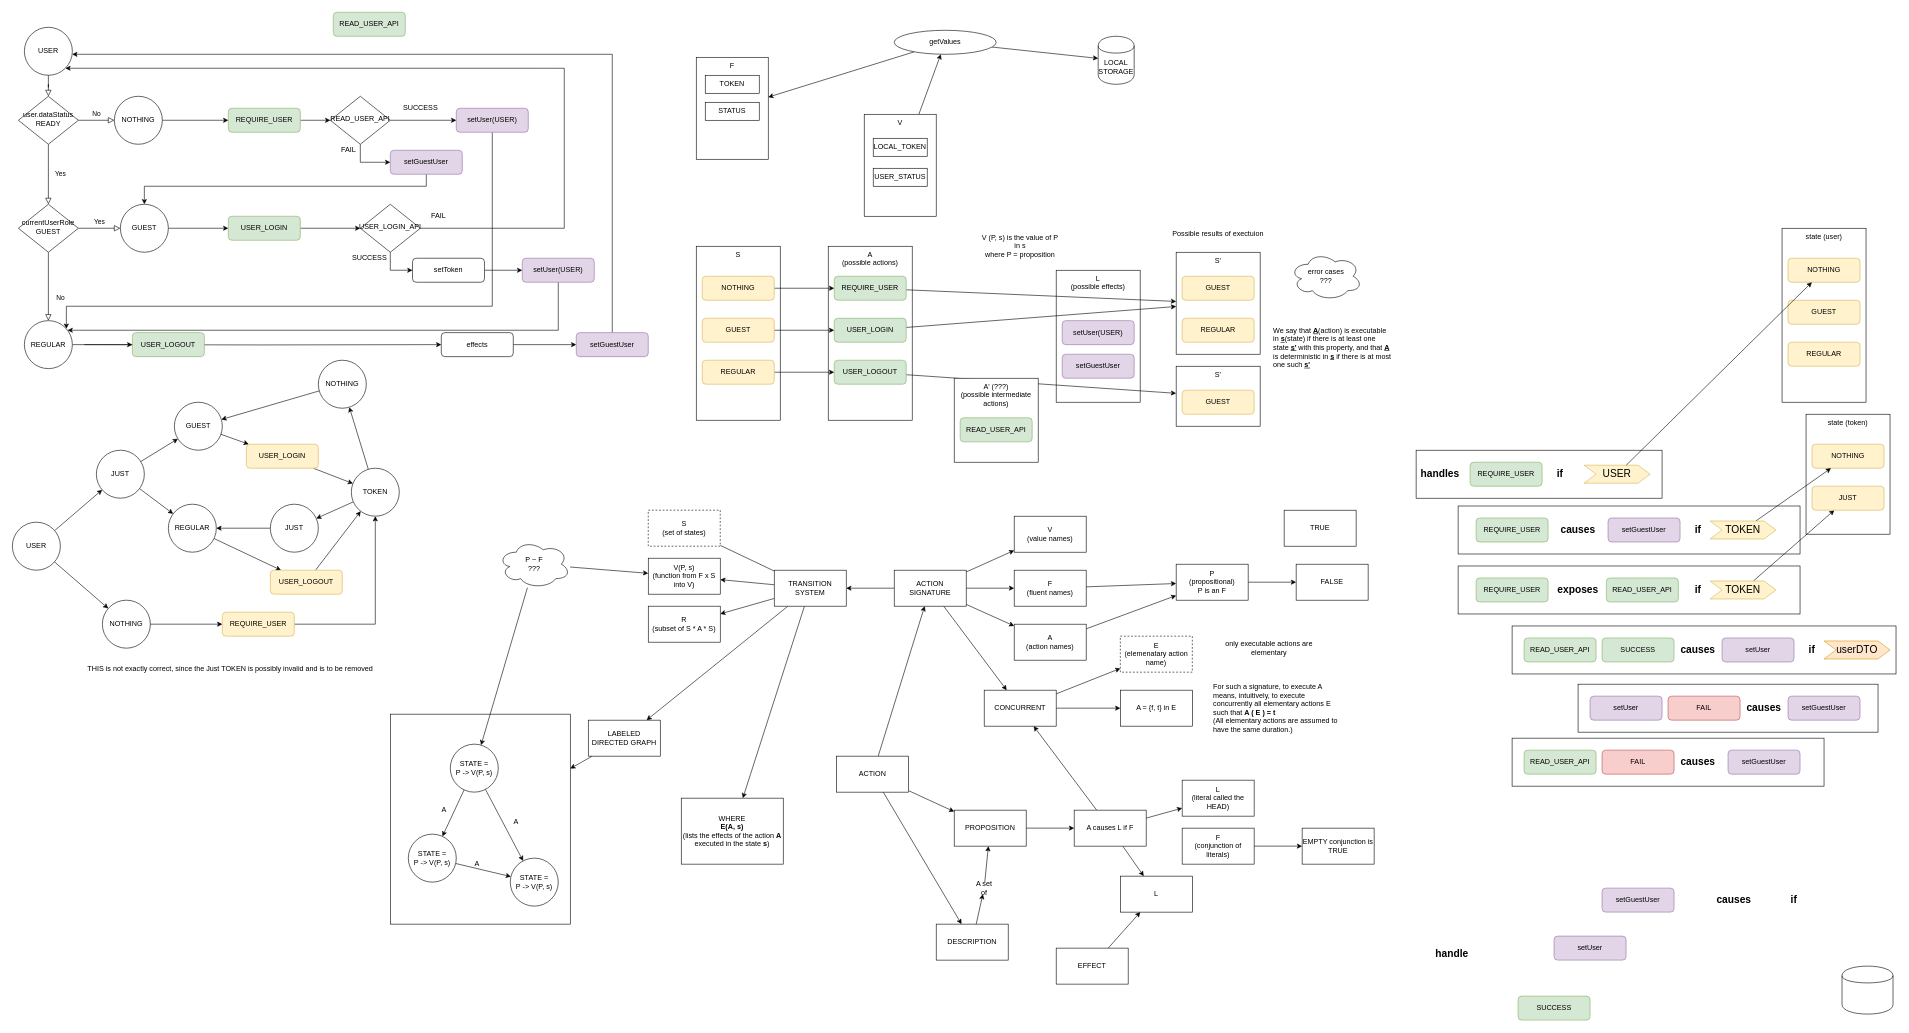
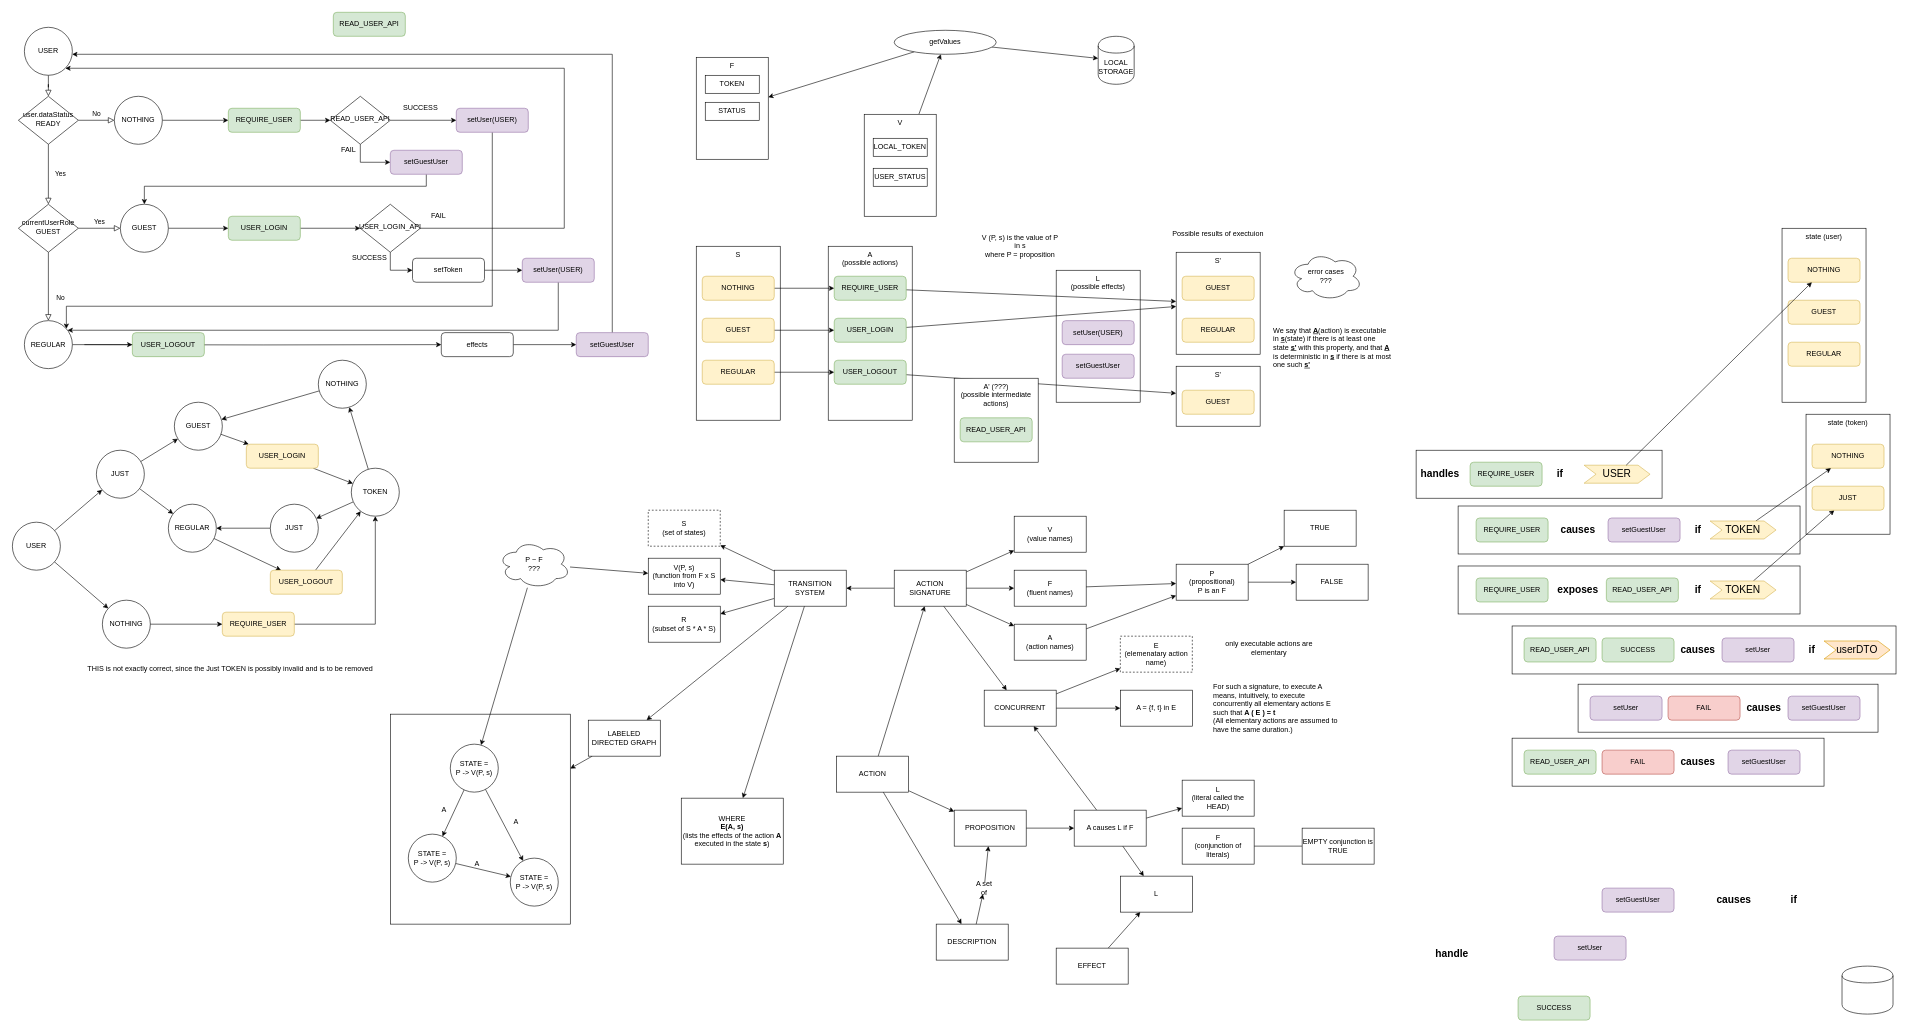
(723, 547) -> (725, 548)
none -> (1265, 556)
(1296, 846) -> (1298, 846)
